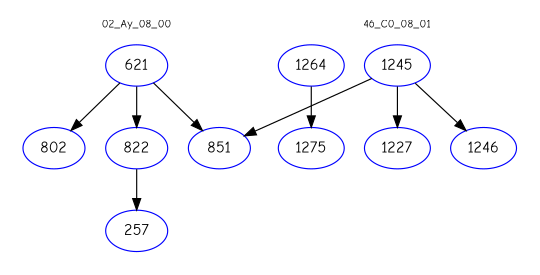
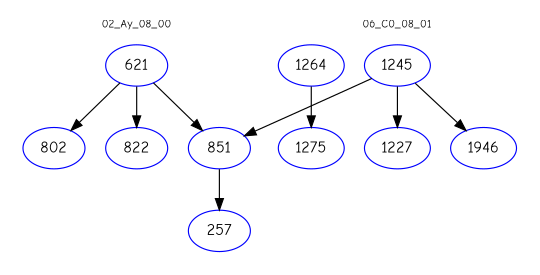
(397, 25) -> (397, 25)
(484, 148) -> (484, 148)
(137, 184) -> (219, 184)
